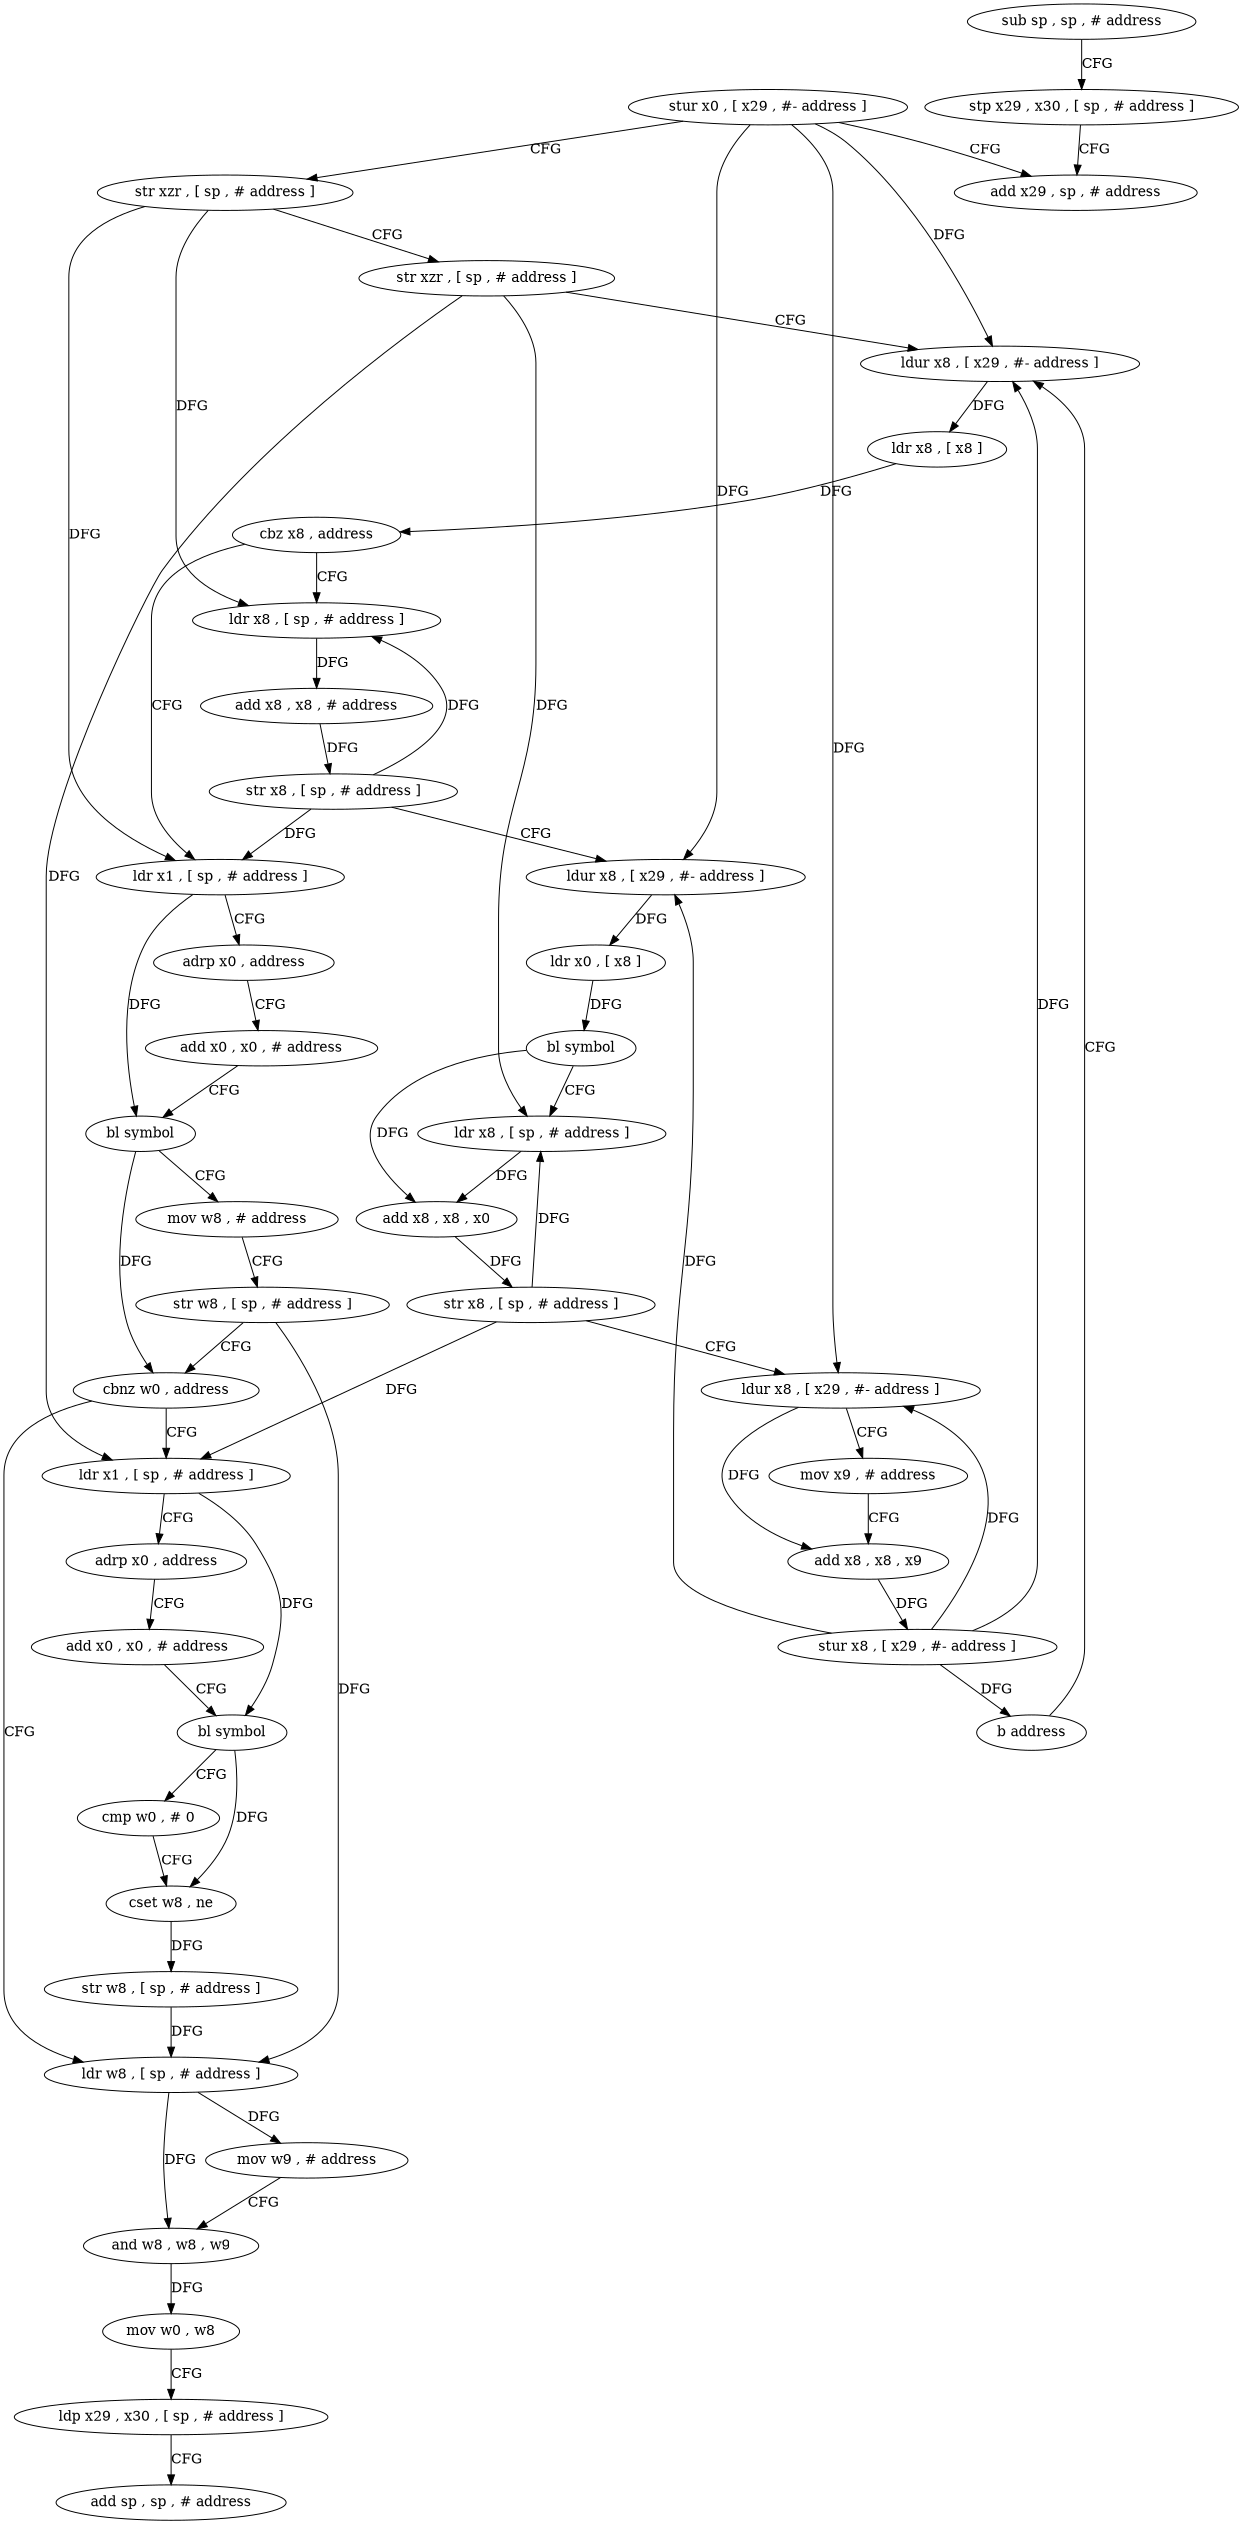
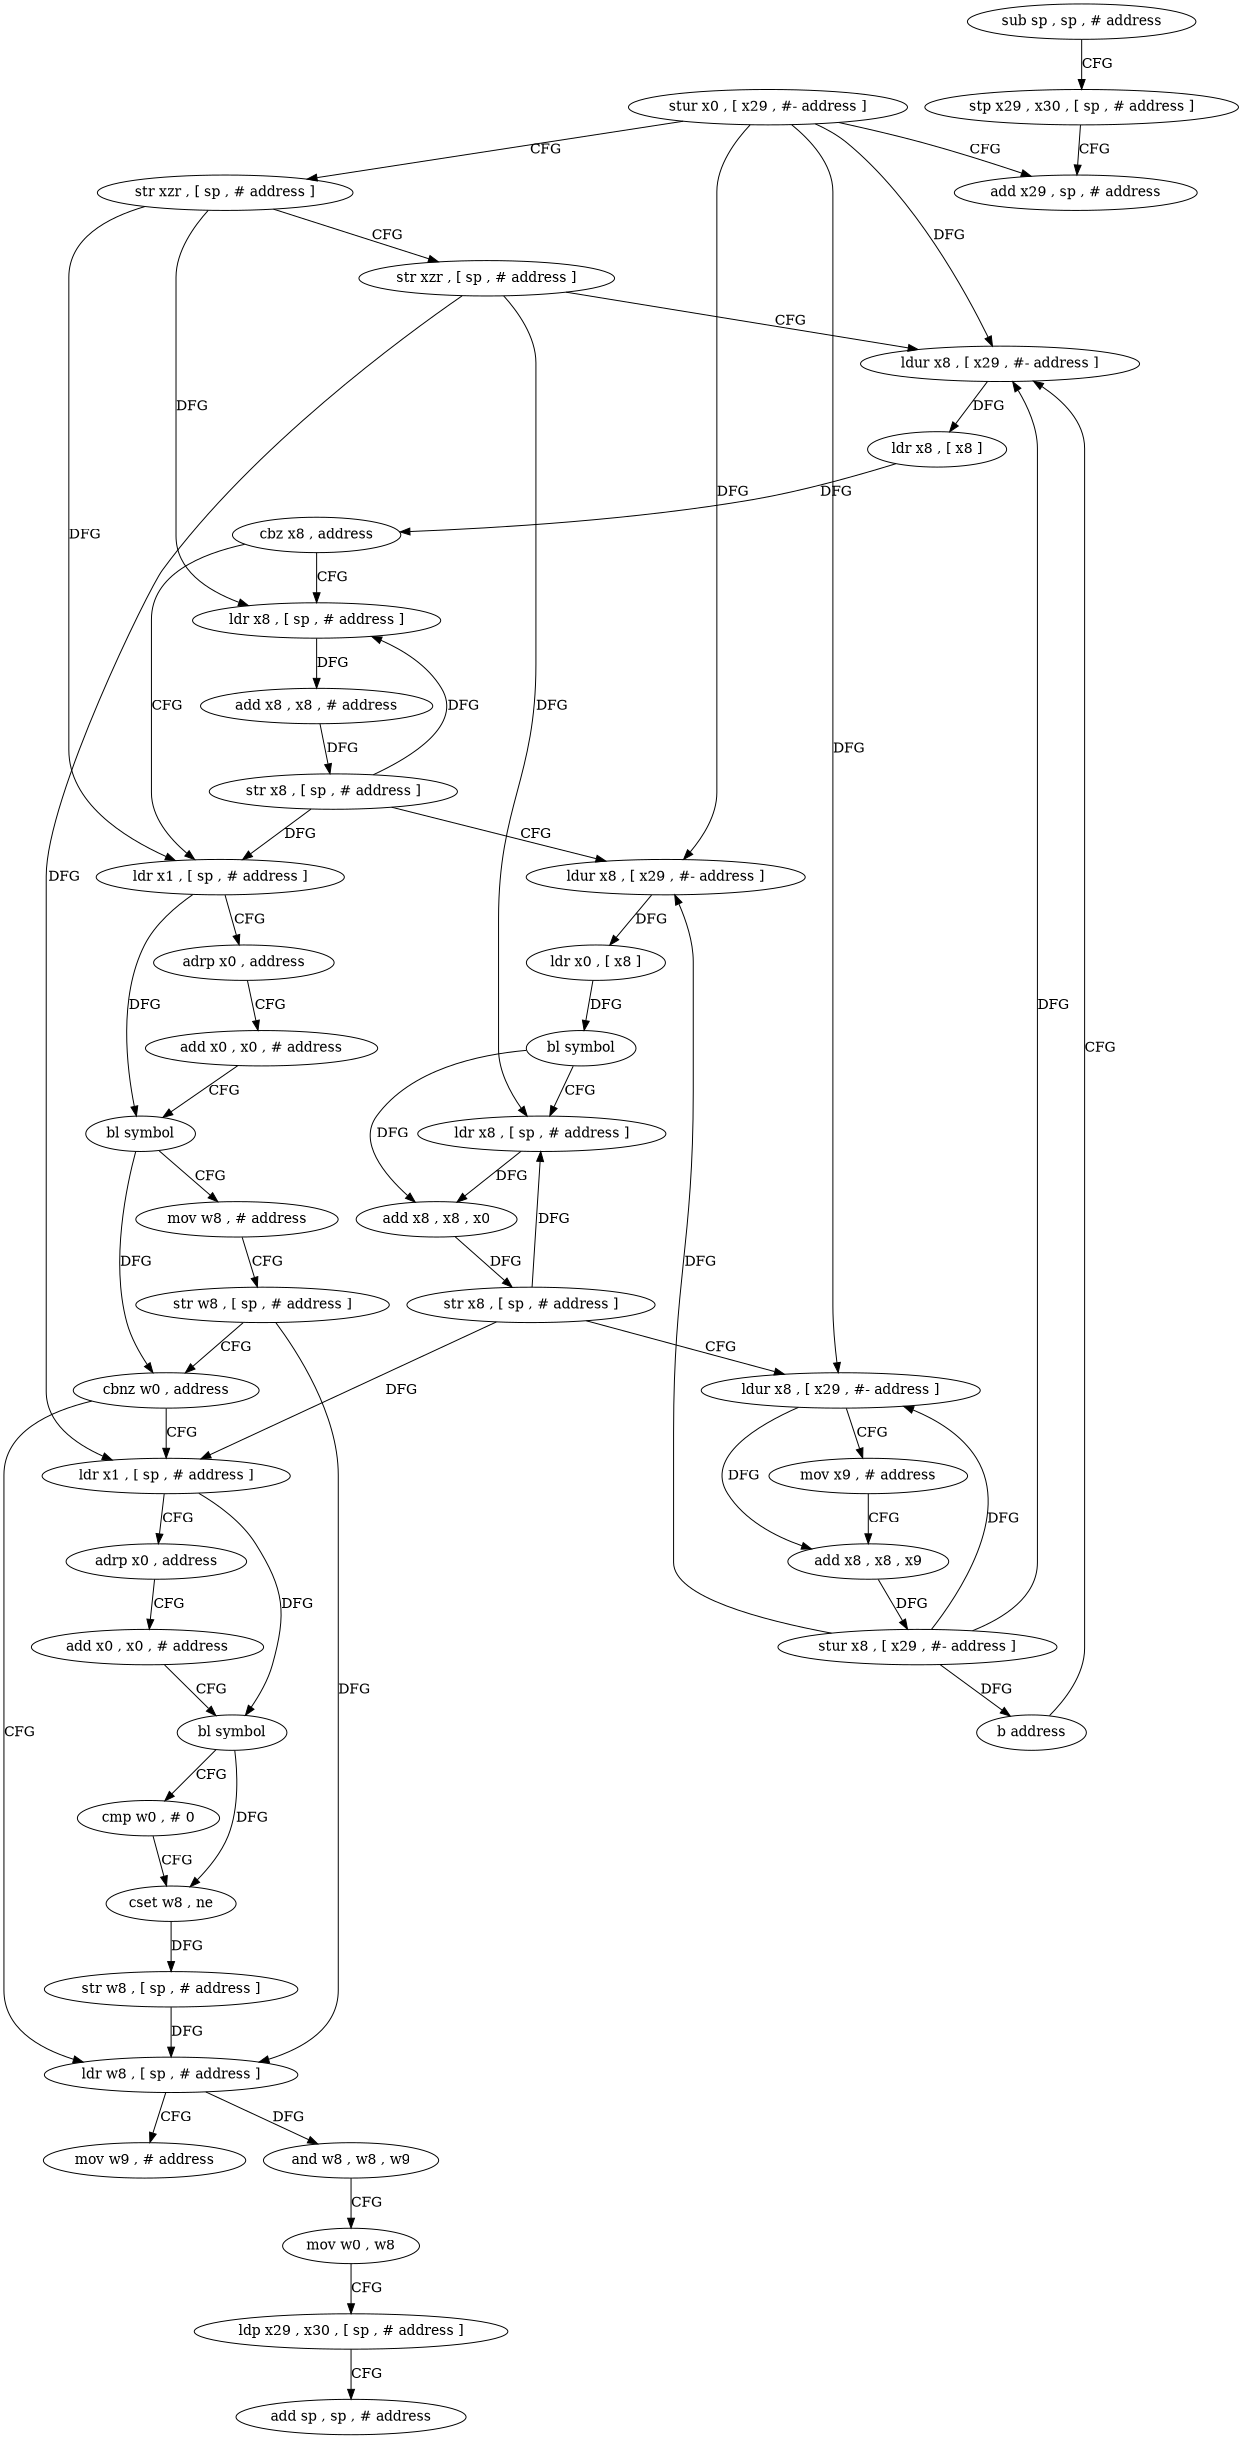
(264, 2118) -> (176, 2118)
(243, 2201) -> none
(187, 2289) -> (367, 2203)
